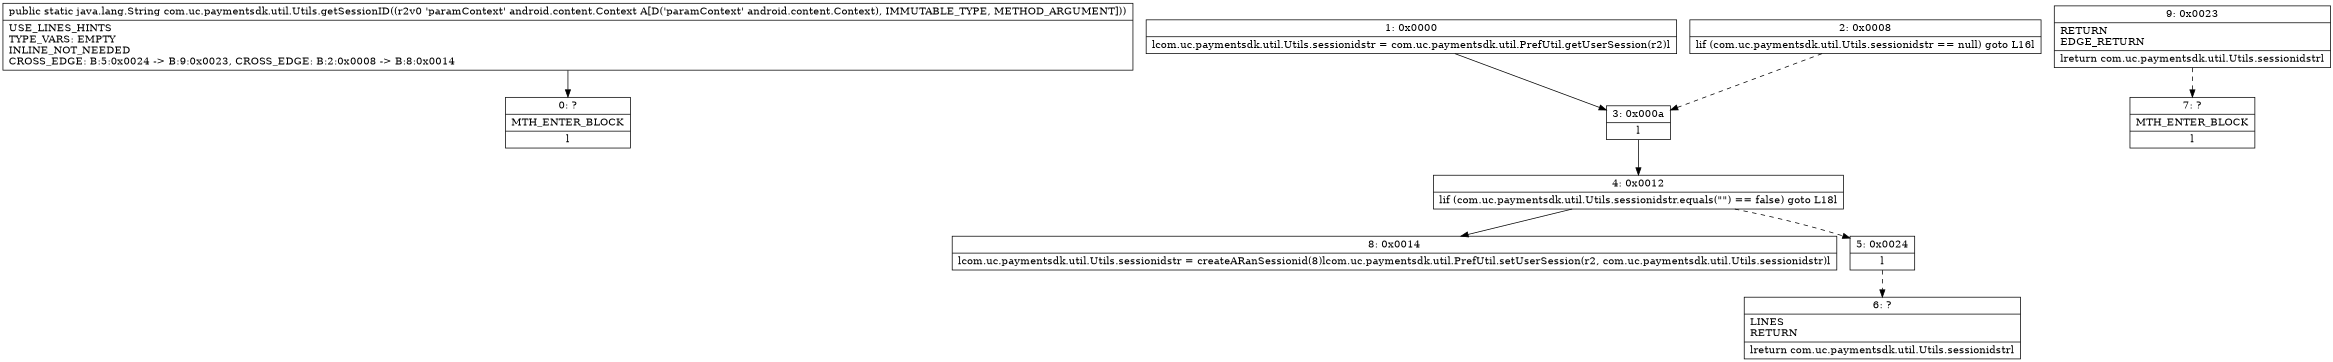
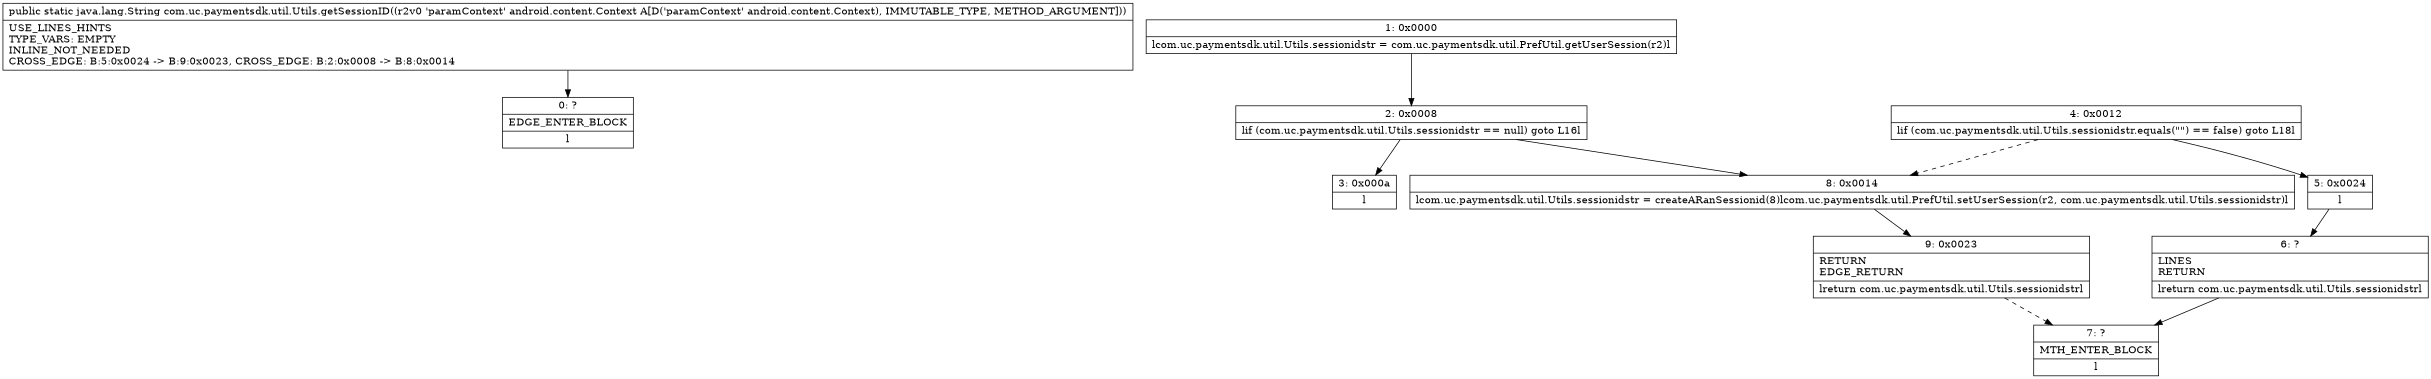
(1527, 81) -> (1411, 76)
(1750, 81) -> (1390, 154)
(568, 122) -> (568, 122)
(1638, 154) -> none
none -> (1628, 157)
none -> (1889, 220)
(1789, 221) -> (2237, 156)
(1520, 222) -> (1978, 156)
(1882, 280) -> (2322, 220)
none -> (2190, 310)
